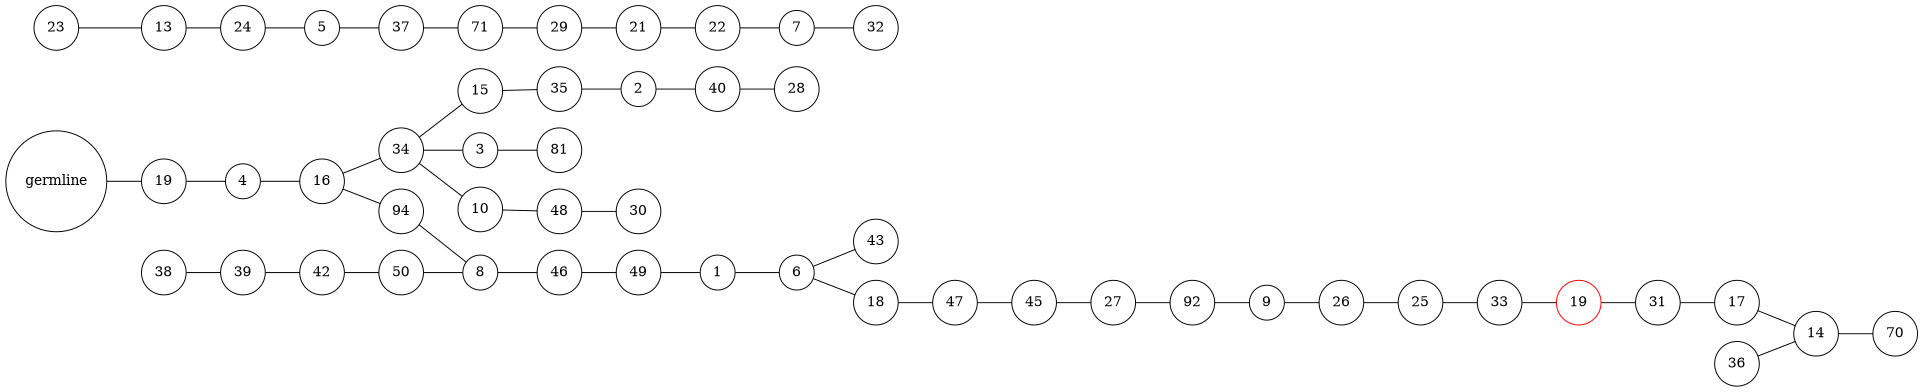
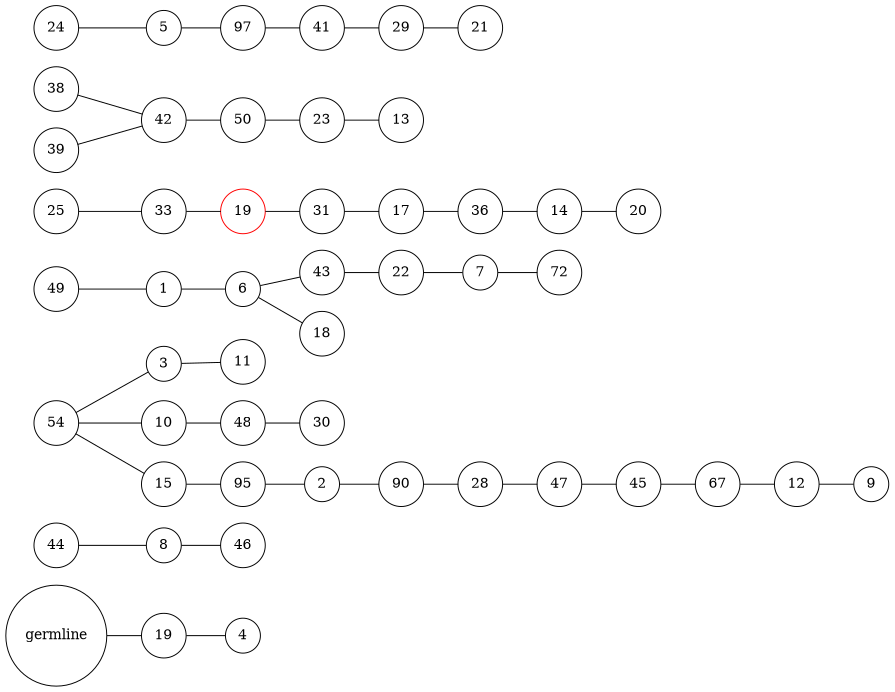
(204, 28) -> none
(401, 28) -> (243, 28)
(480, 28) -> (322, 28)
(678, 28) -> (362, 273)
(876, 28) -> (559, 273)
(559, 89) -> (243, 484)
(718, 89) -> (401, 484)
(401, 150) -> (56, 423)
(559, 150) -> (243, 362)
(322, 181) -> none
(401, 211) -> (56, 545)
(204, 273) -> (110, 105)
(443, 273) -> (283, 120)
(599, 273) -> none
(916, 303) -> (520, 484)
(1113, 303) -> (718, 484)
(1192, 303) -> (797, 484)
(1341, 303) -> none
(1777, 318) -> (441, 211)
(1895, 334) -> (639, 211)
